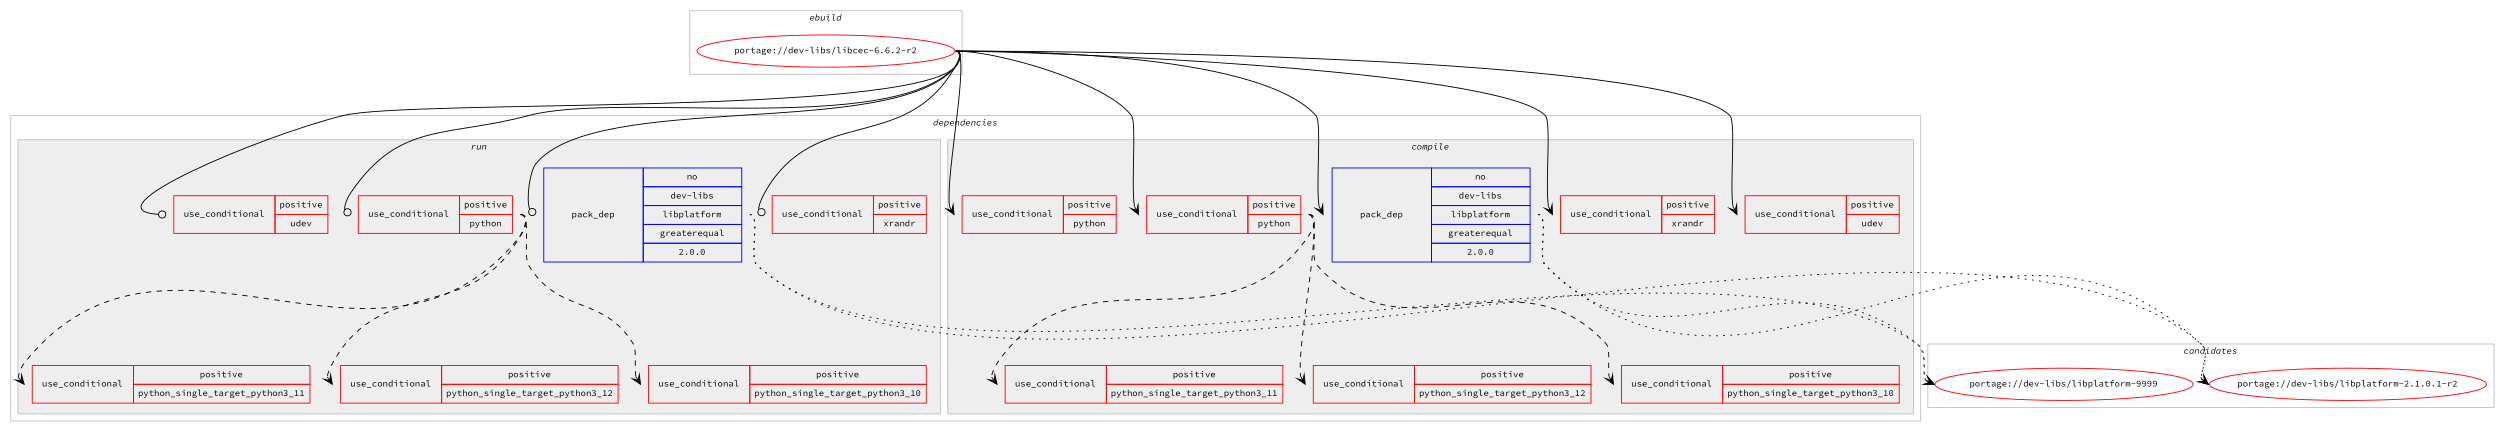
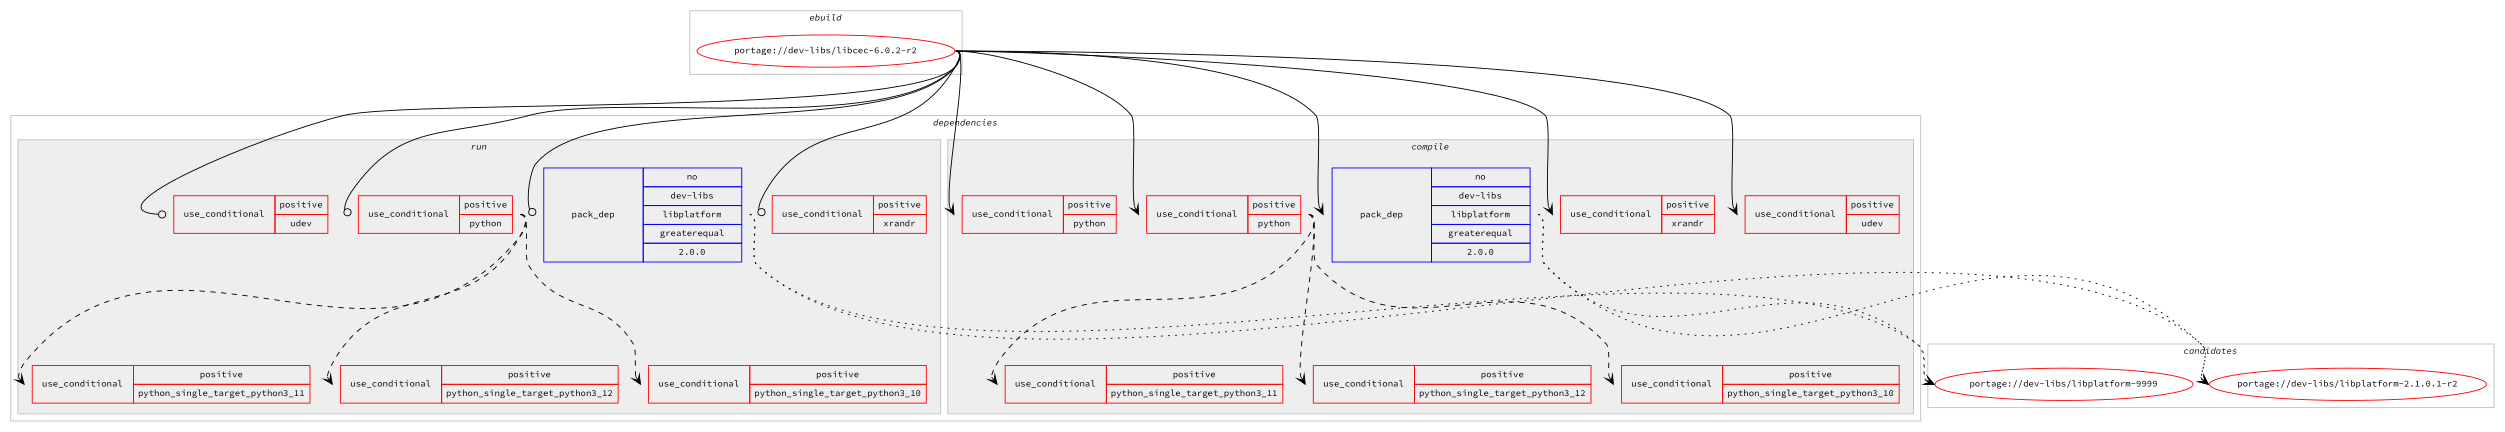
(826, 51) -> (826, 51)
